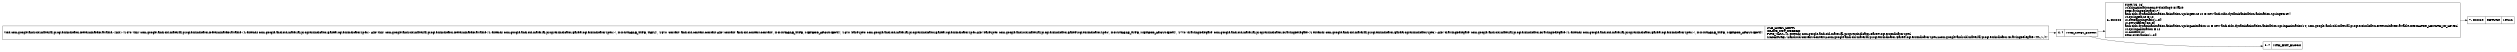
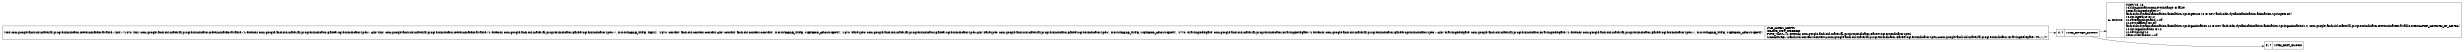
(2491, 20) -> none
(2135, 32) -> (2138, 32)
(2081, 33) -> (2082, 33)
